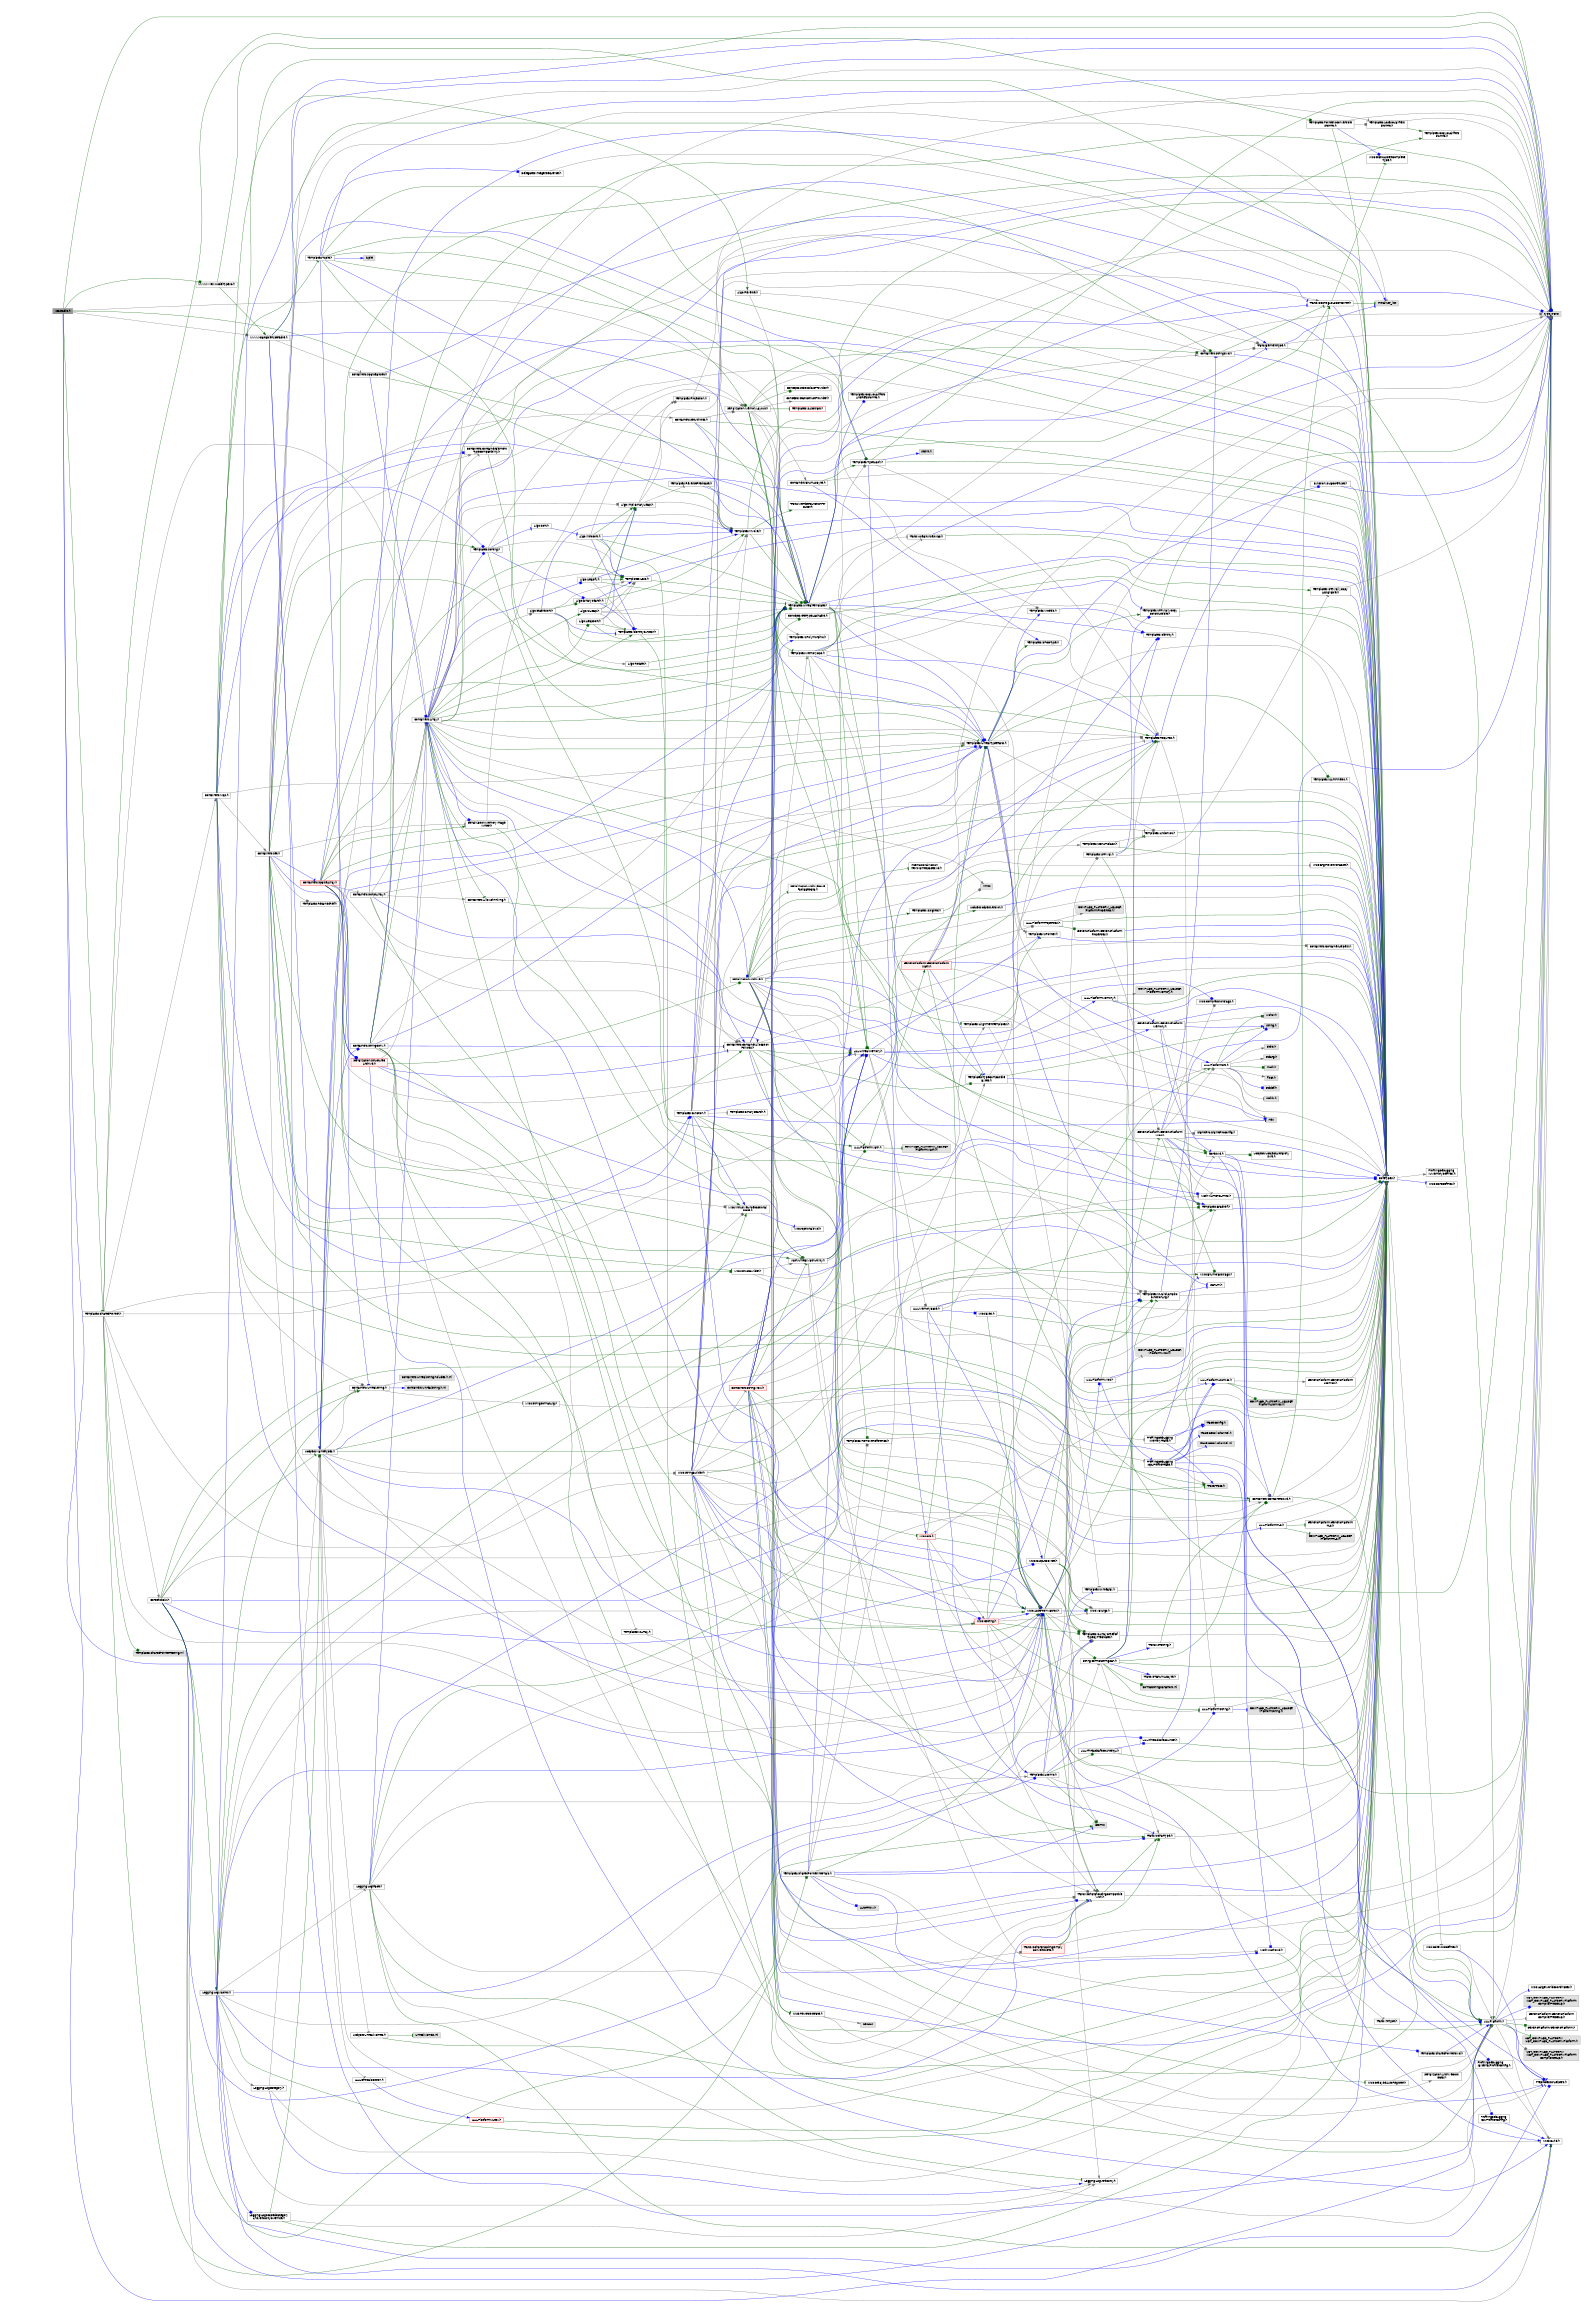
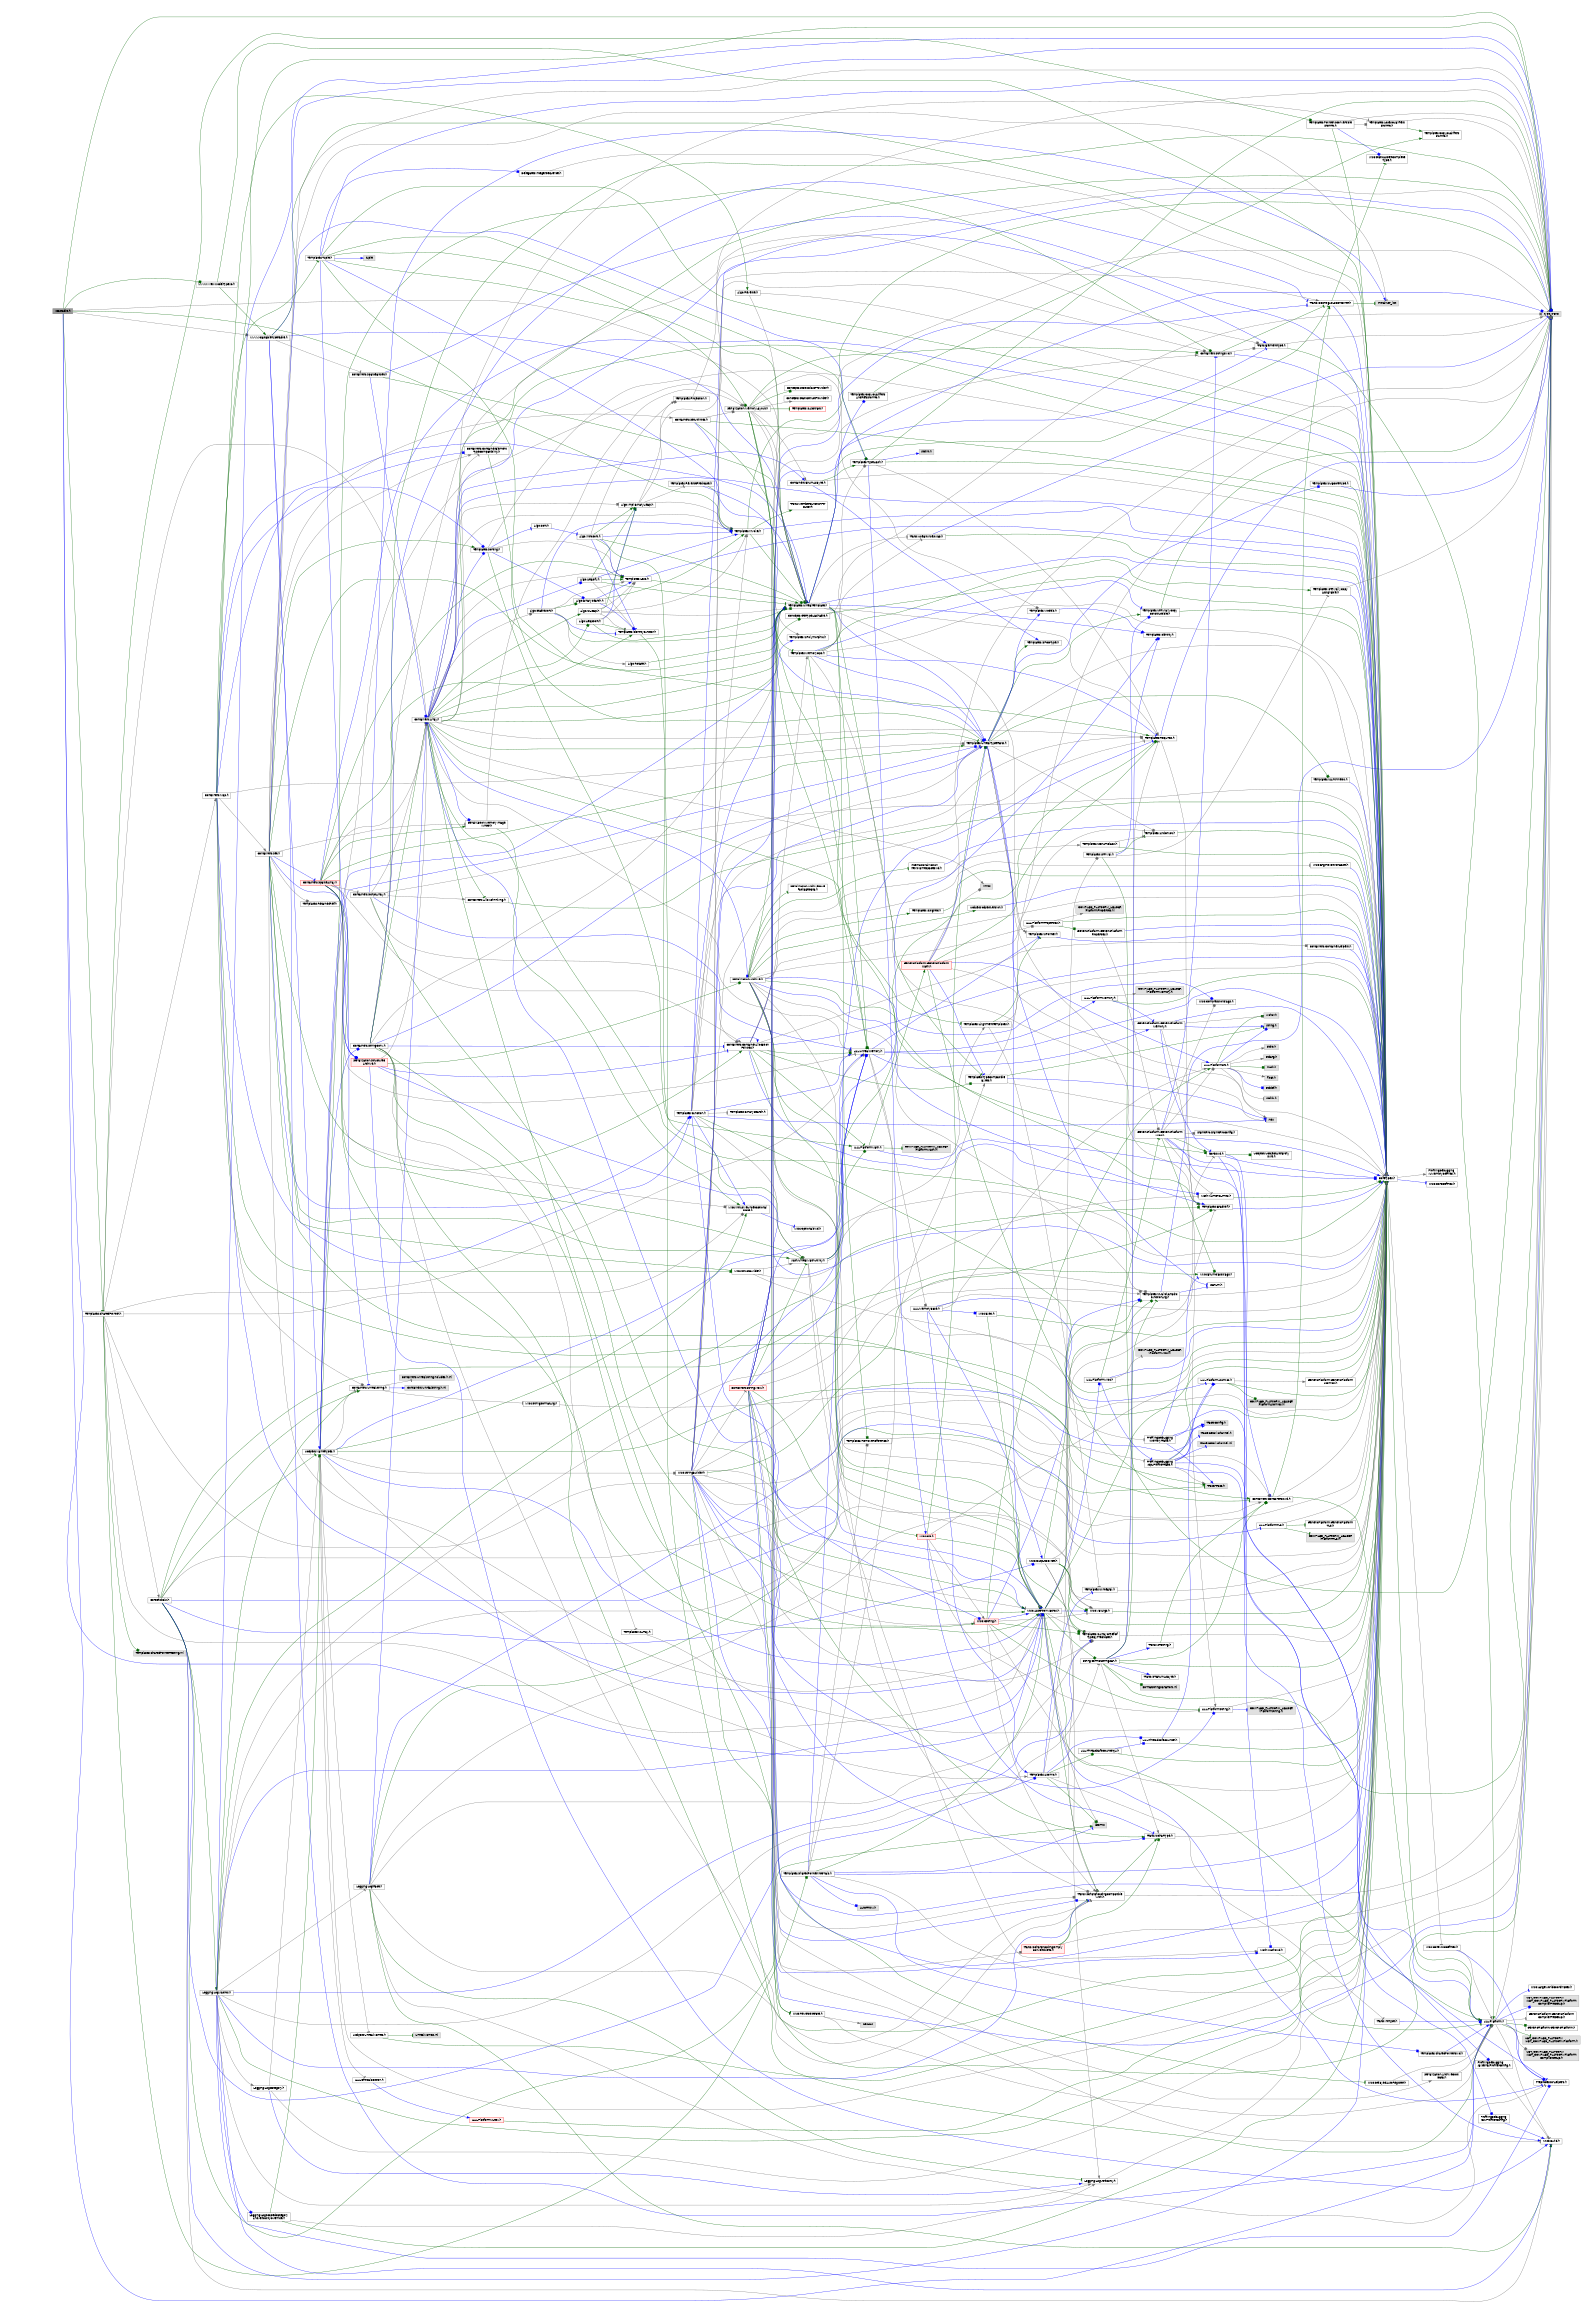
(1330, 320) -> none
(1330, 484) -> (1330, 484)
(582, 882) -> (521, 478)
